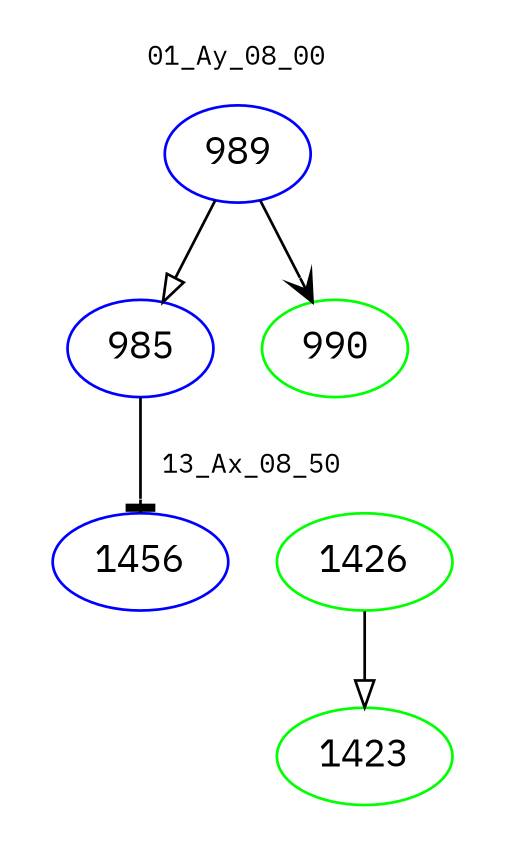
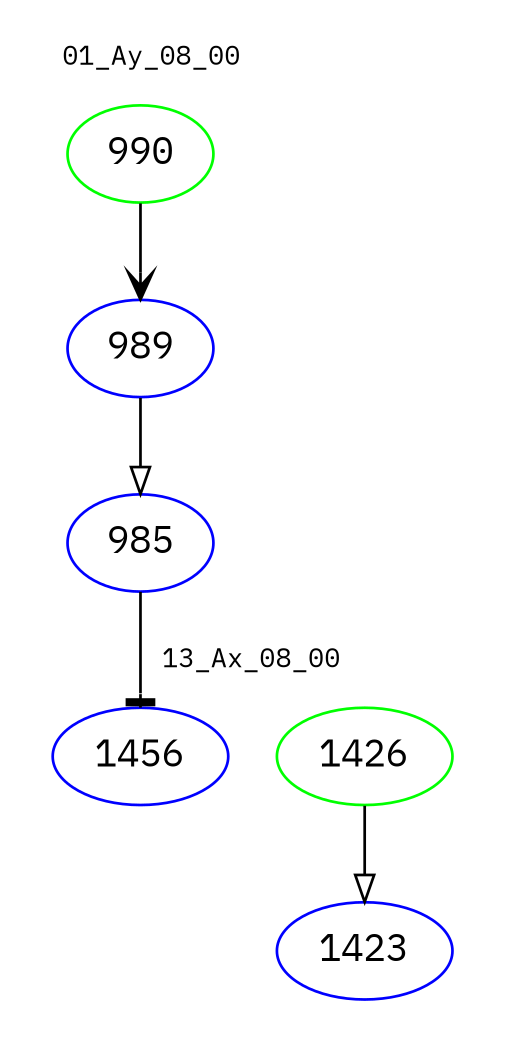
(280, 239) -> (140, 238)
(253, 466) -> (253, 660)
(365, 756) -> (365, 951)
